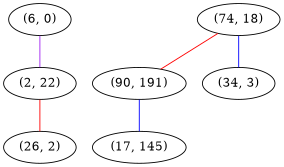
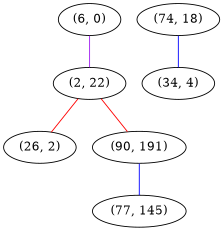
(189, 51) -> (114, 115)
(239, 83) -> (178, 83)
(139, 147) -> (139, 211)
